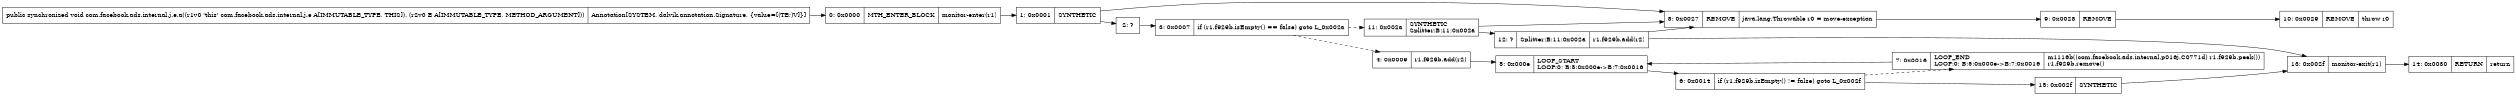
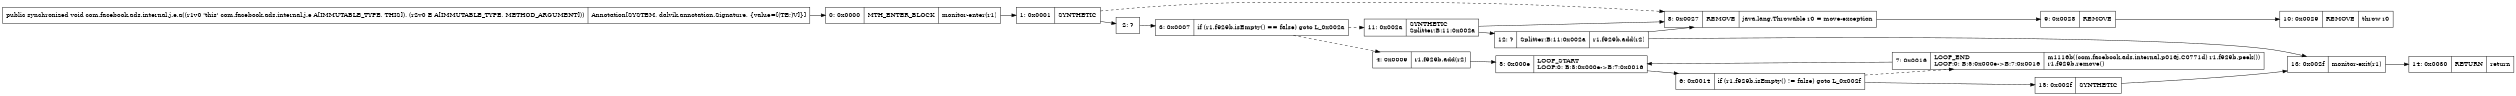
(1380, 3) -> (1380, 3)
